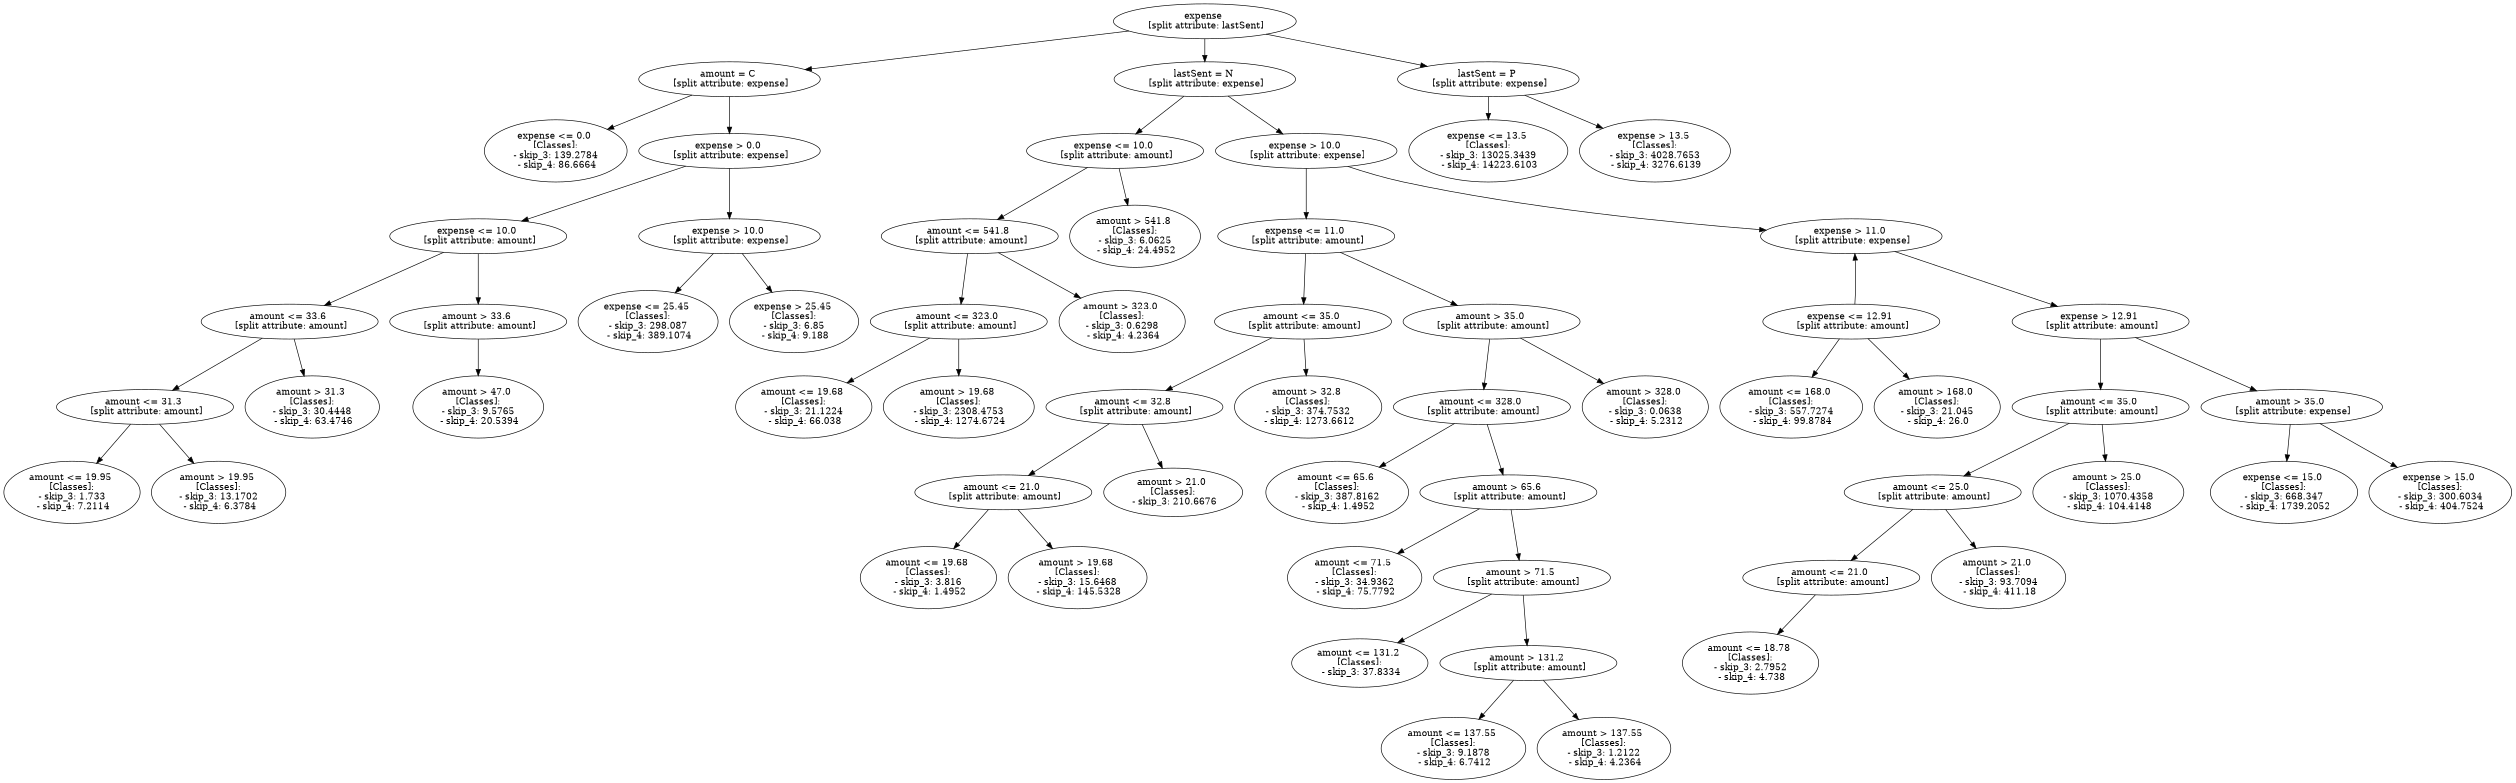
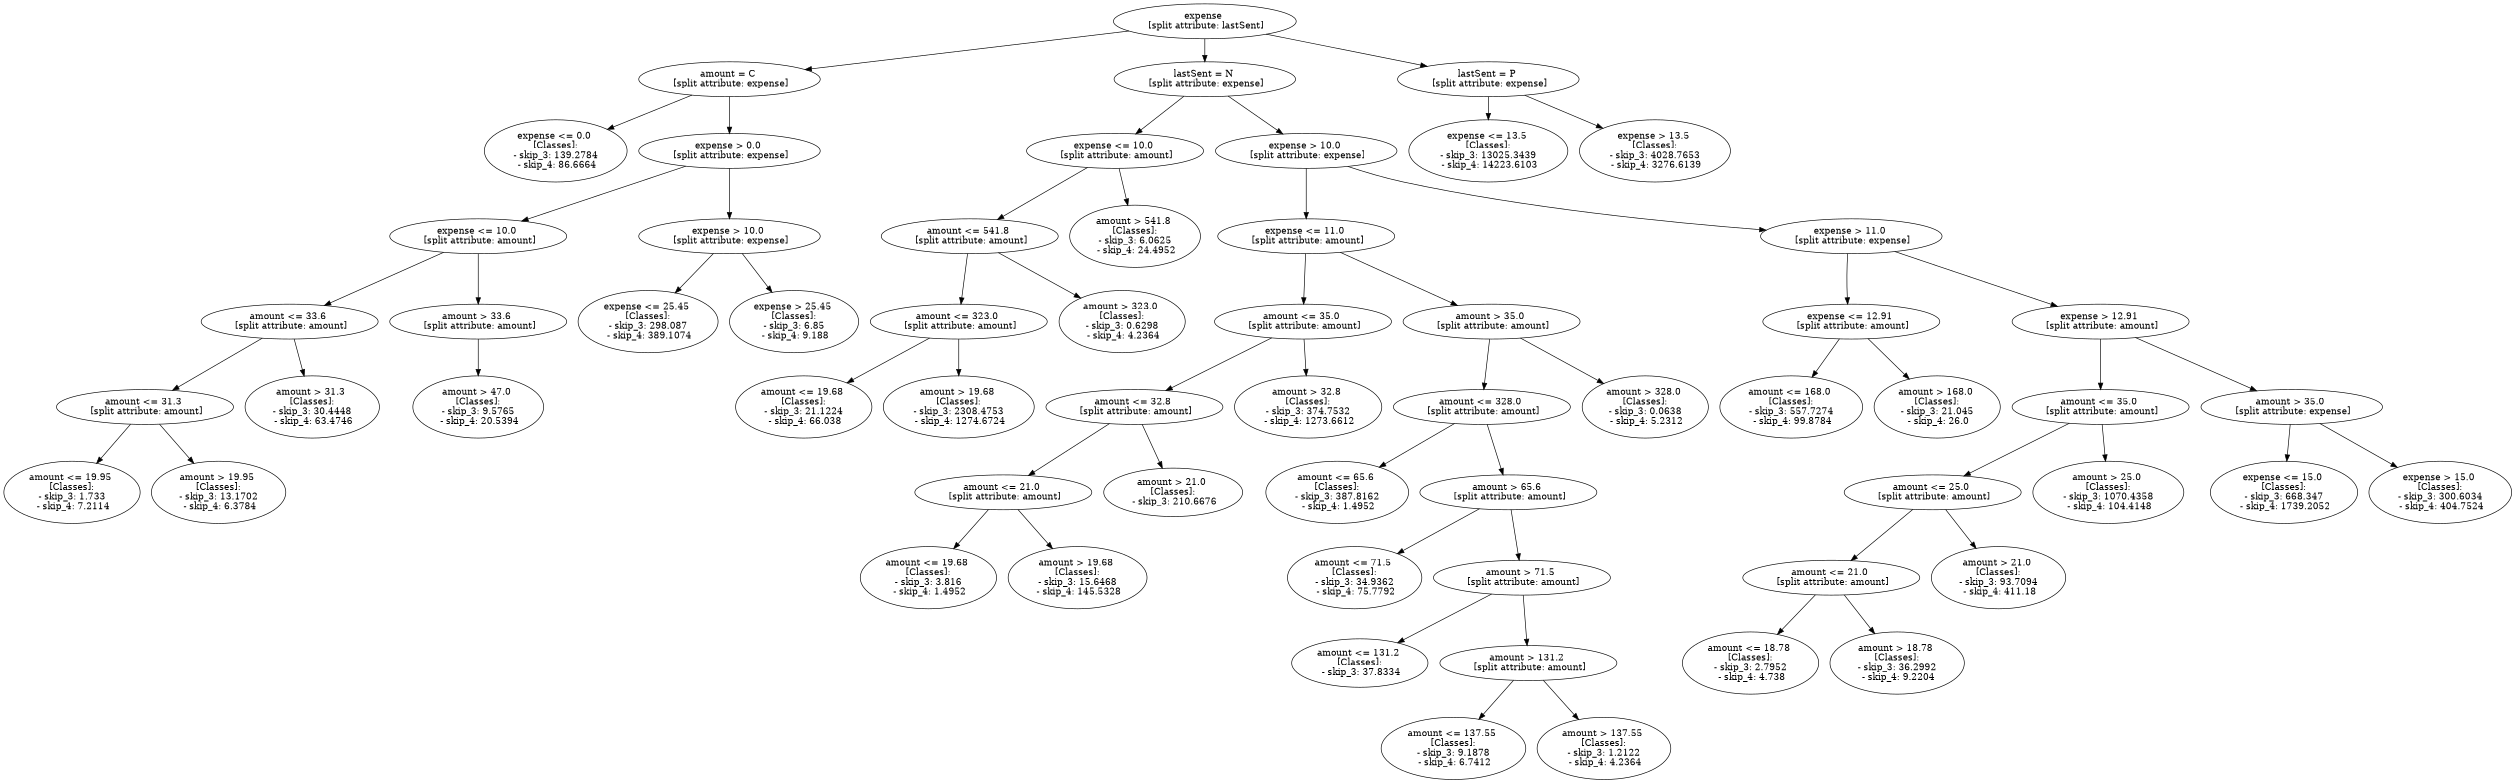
(1856, 282) -> (1847, 276)
none -> (1897, 663)
